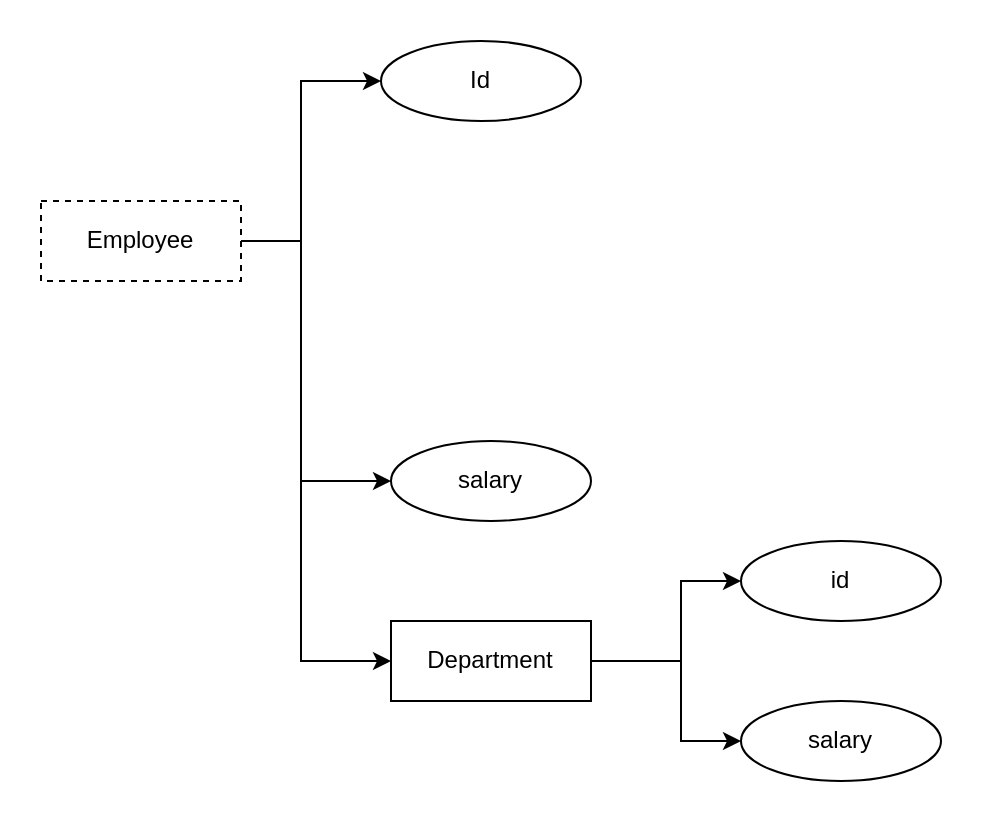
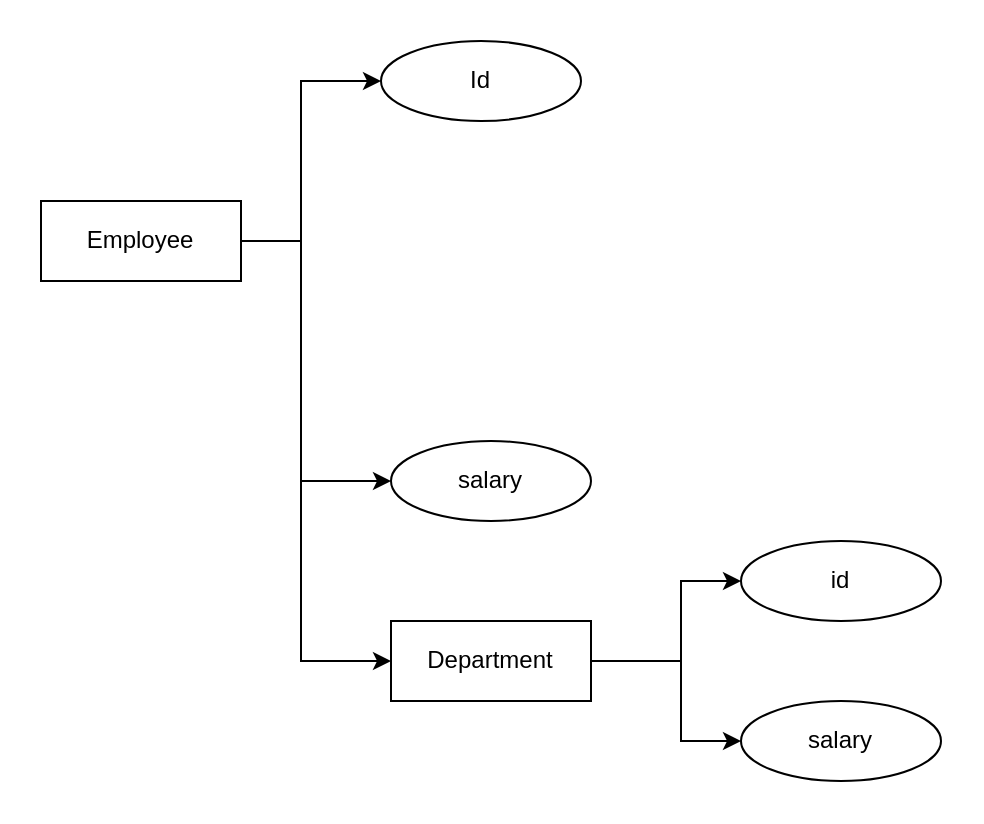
(141, 241) -> (141, 241)
